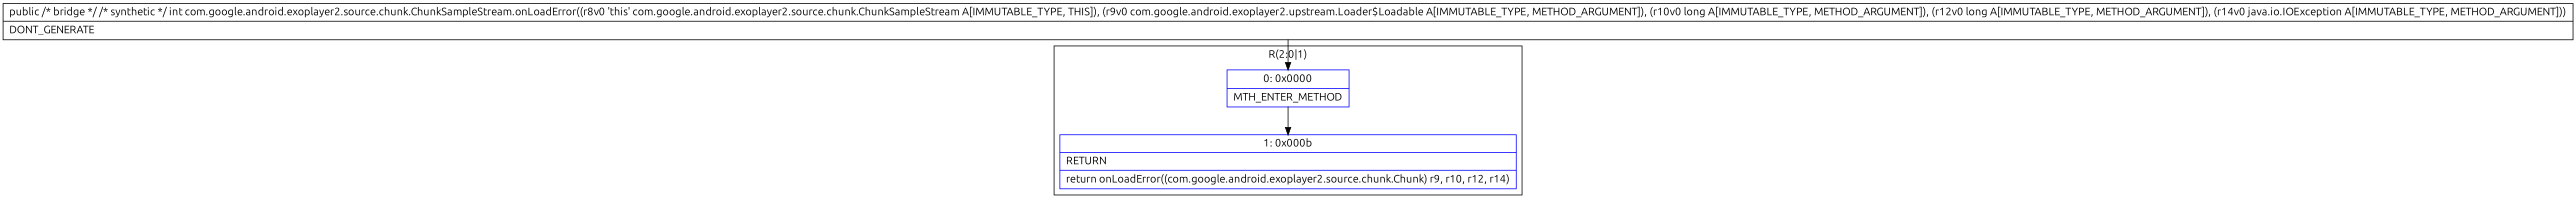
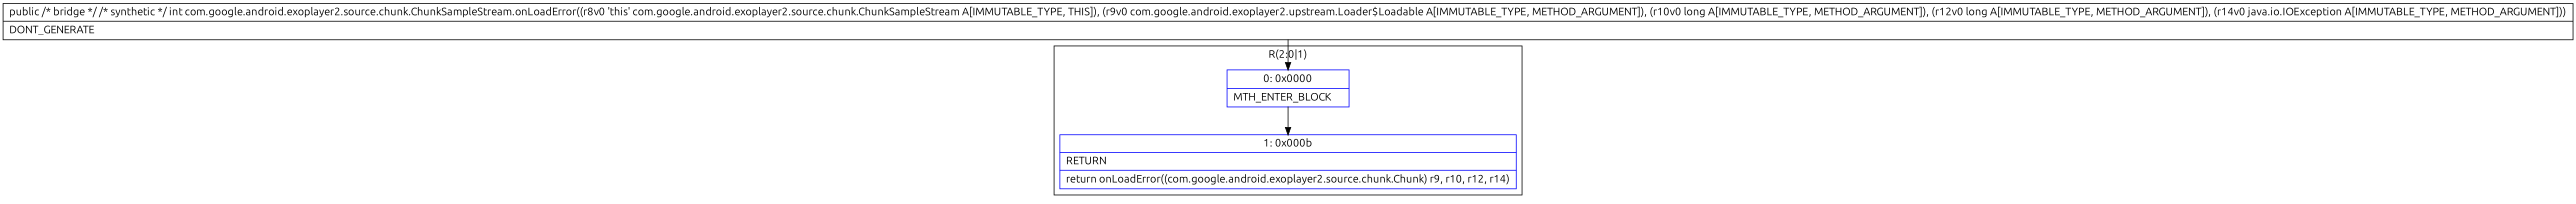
(1288, 97) -> (1282, 97)
